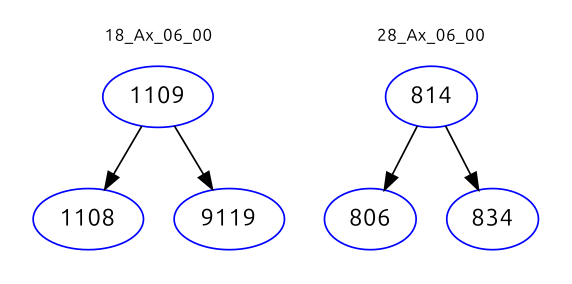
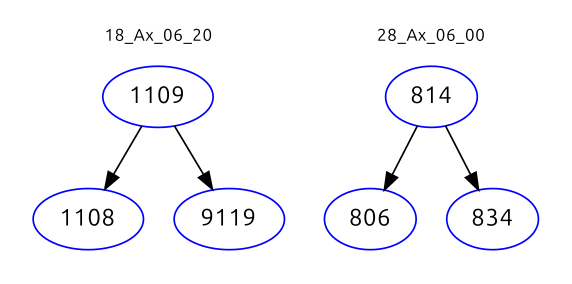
(159, 37) -> (159, 37)
